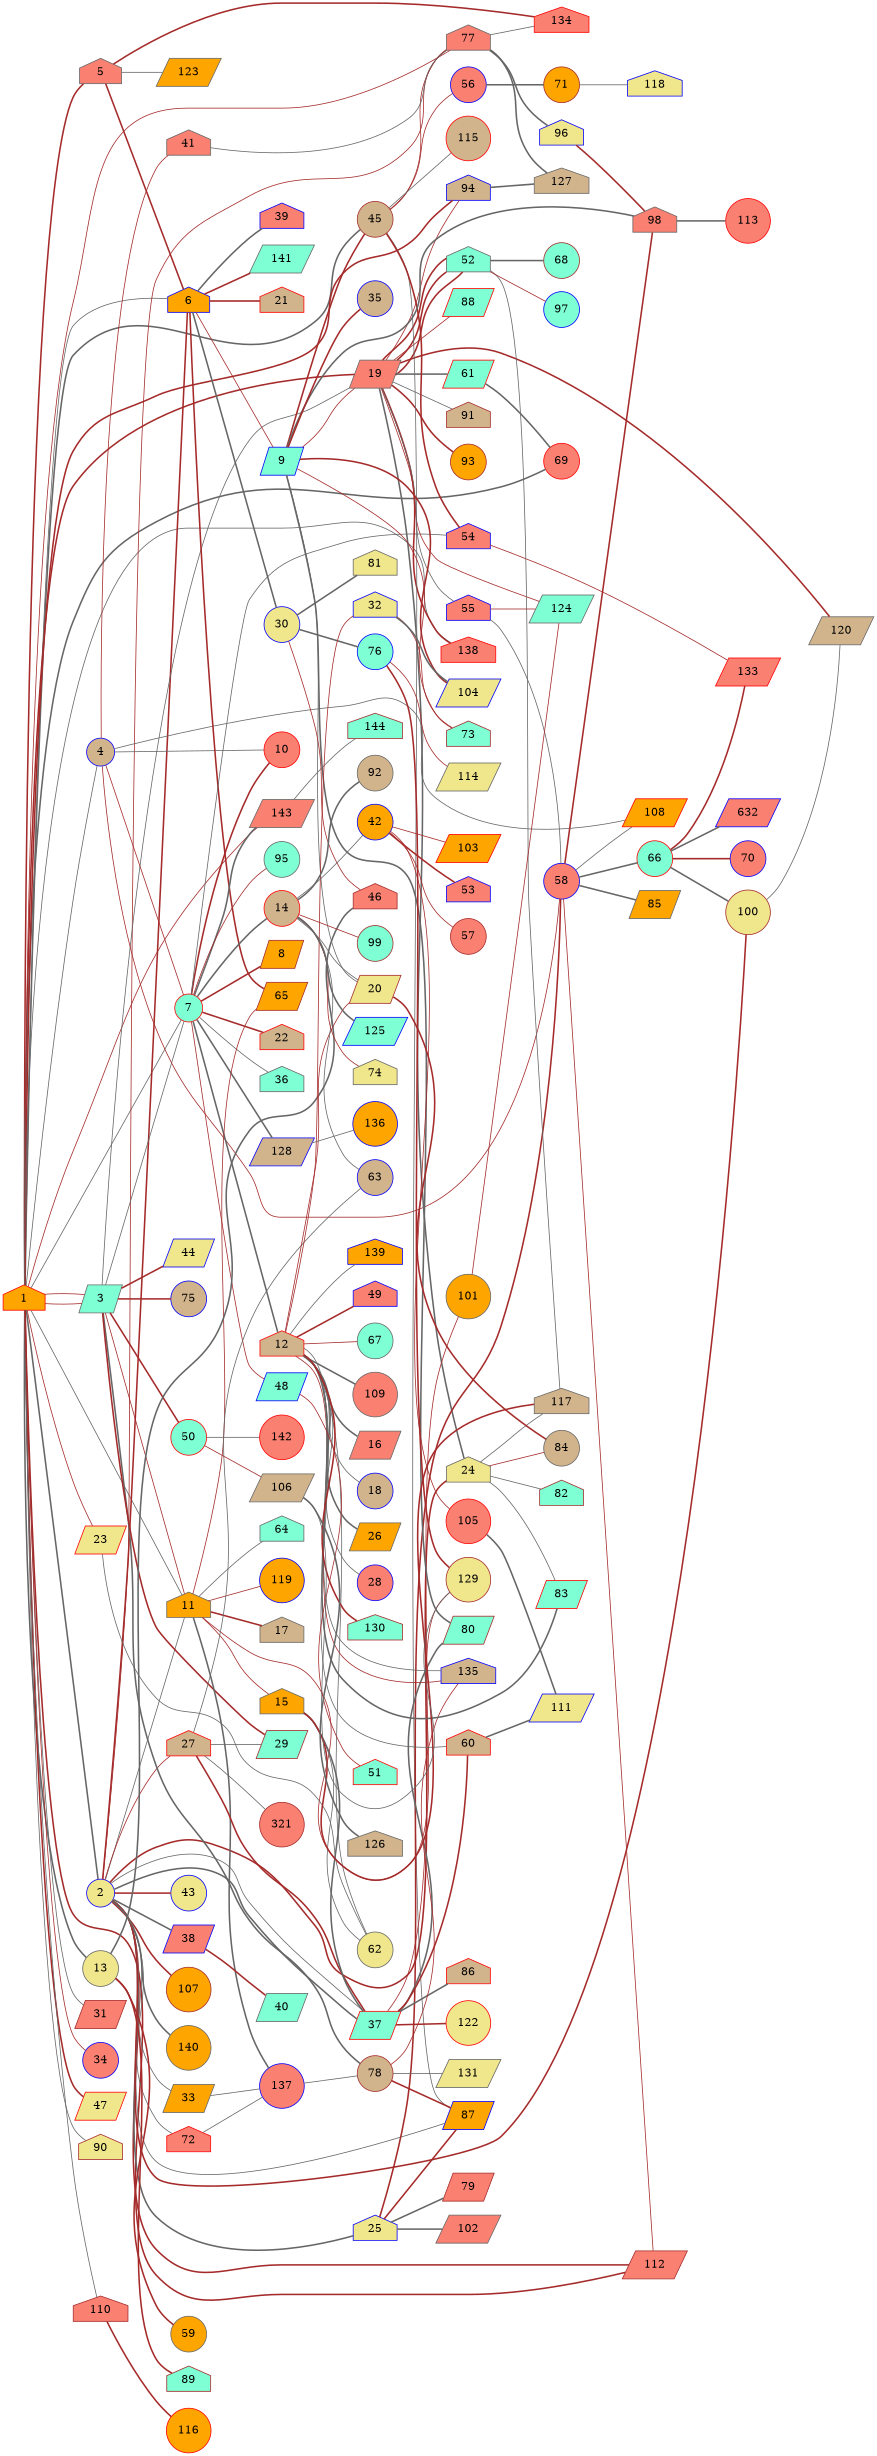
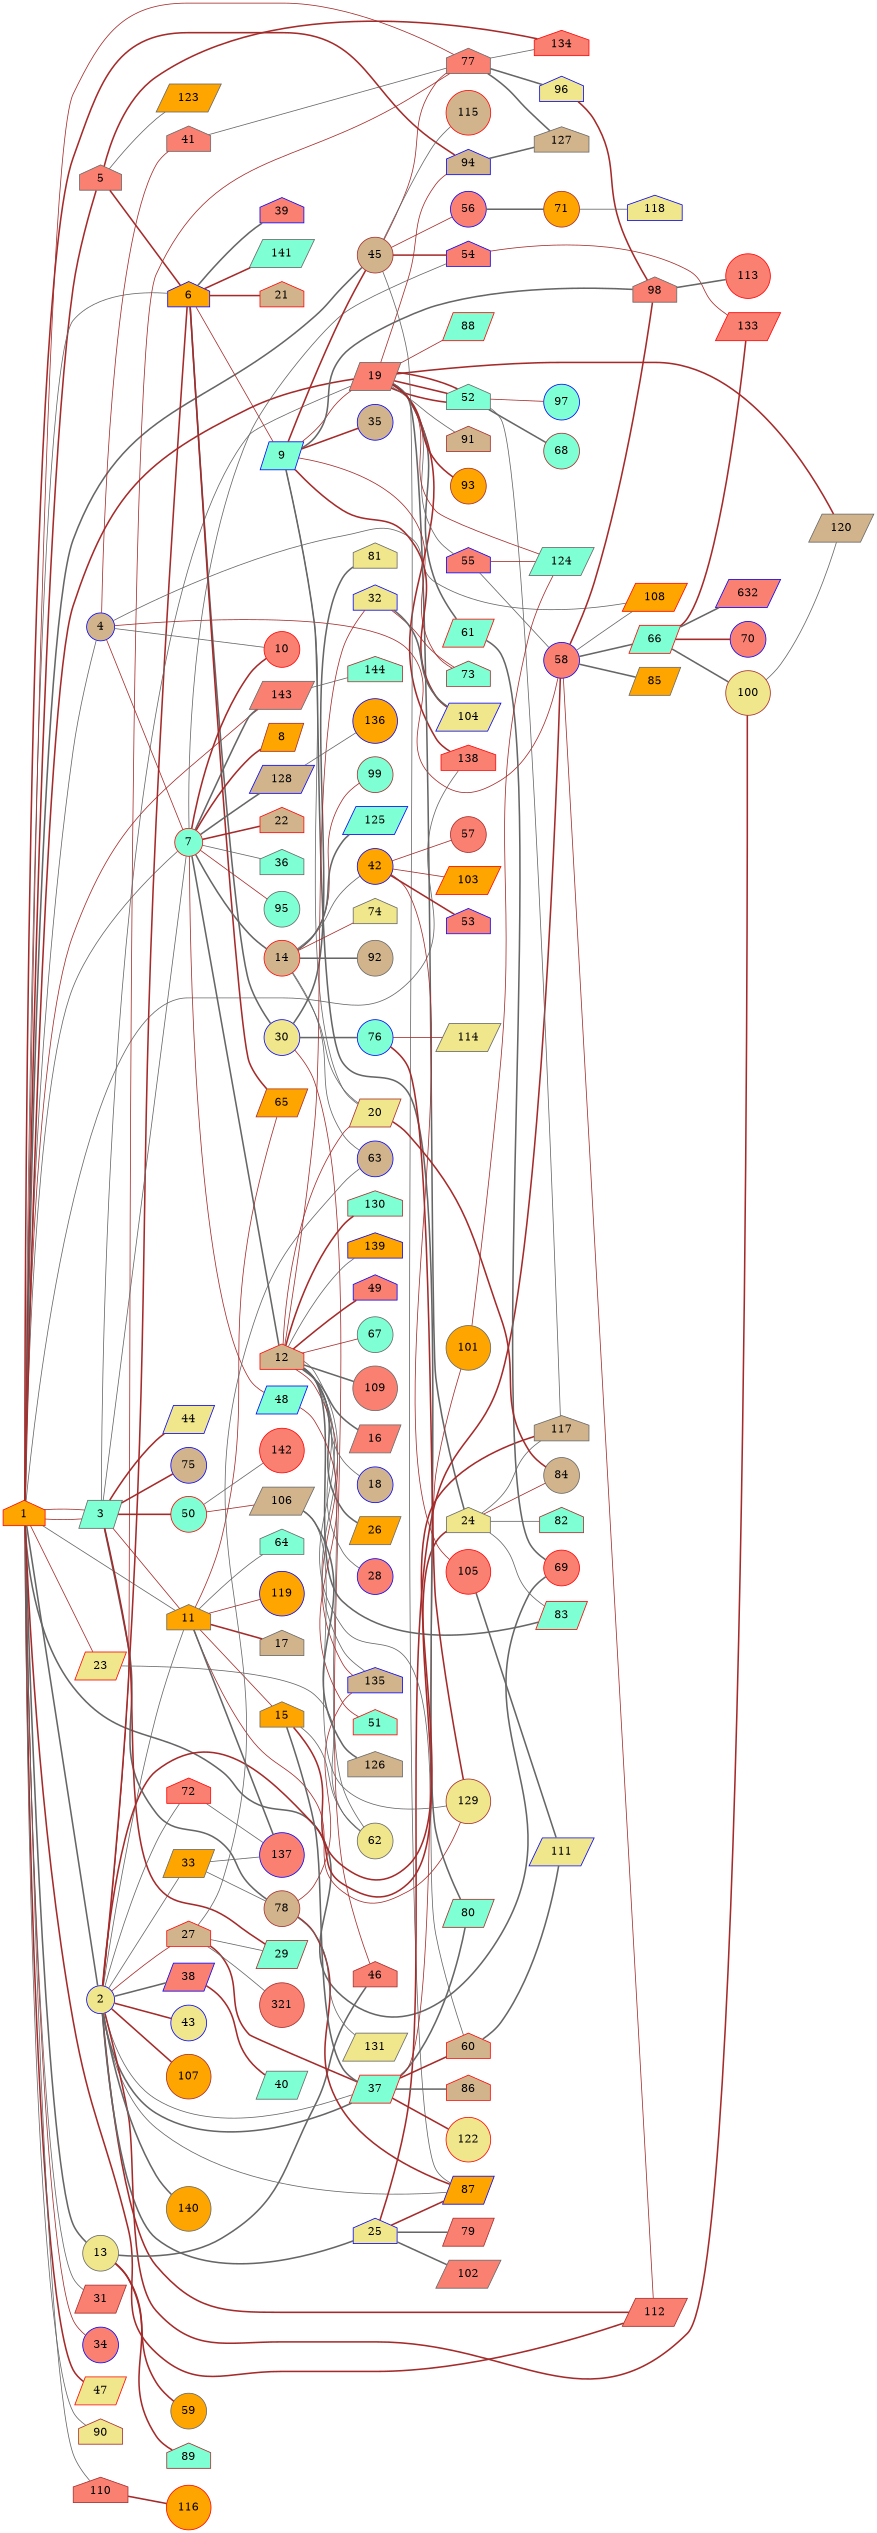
(655, 859) -> (655, 639)
(331, 2079) -> (236, 1886)
